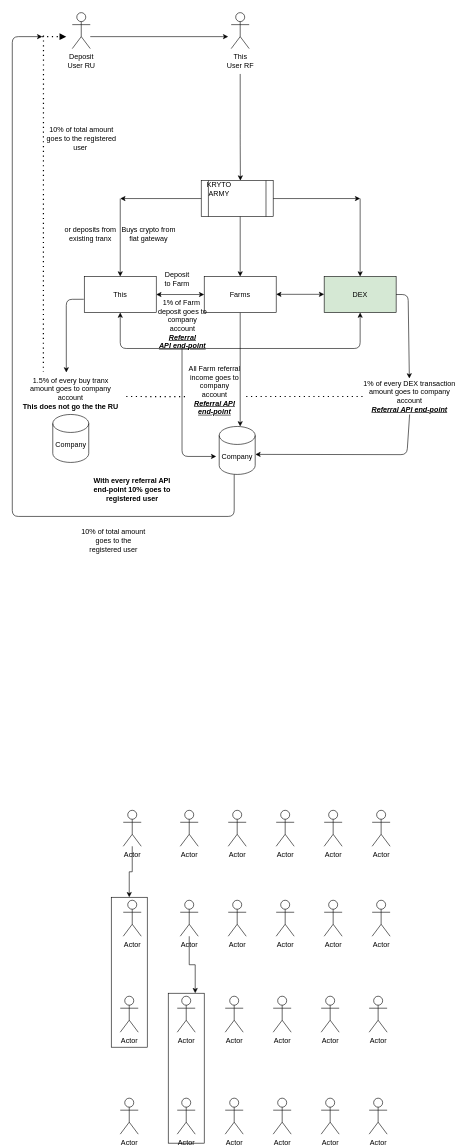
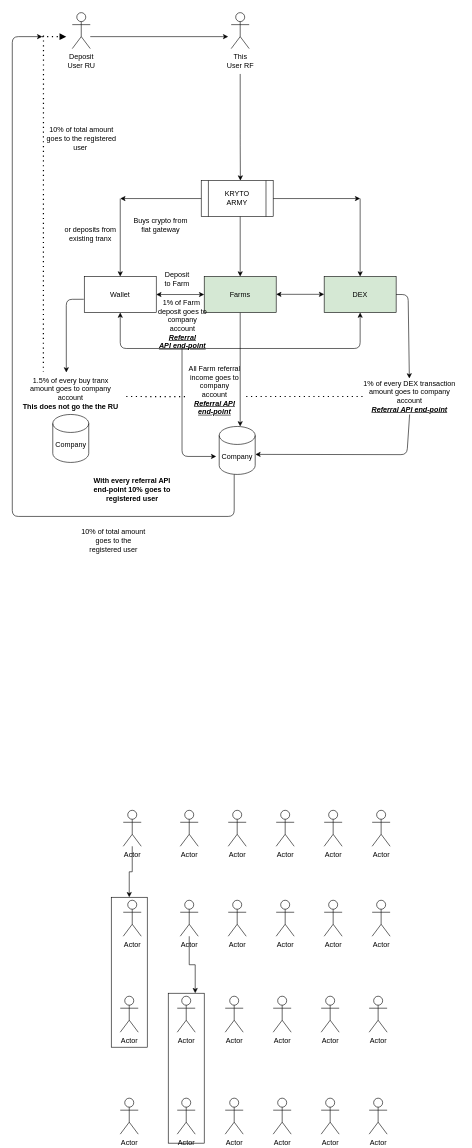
(219, 189) -> (237, 198)
(149, 234) -> (161, 225)
(120, 294) -> (120, 294)
(240, 294) -> (240, 294)
